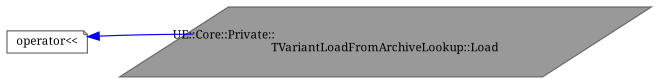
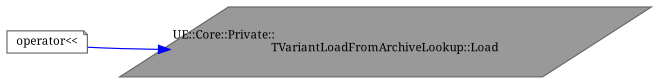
(146, 35) -> (123, 49)
